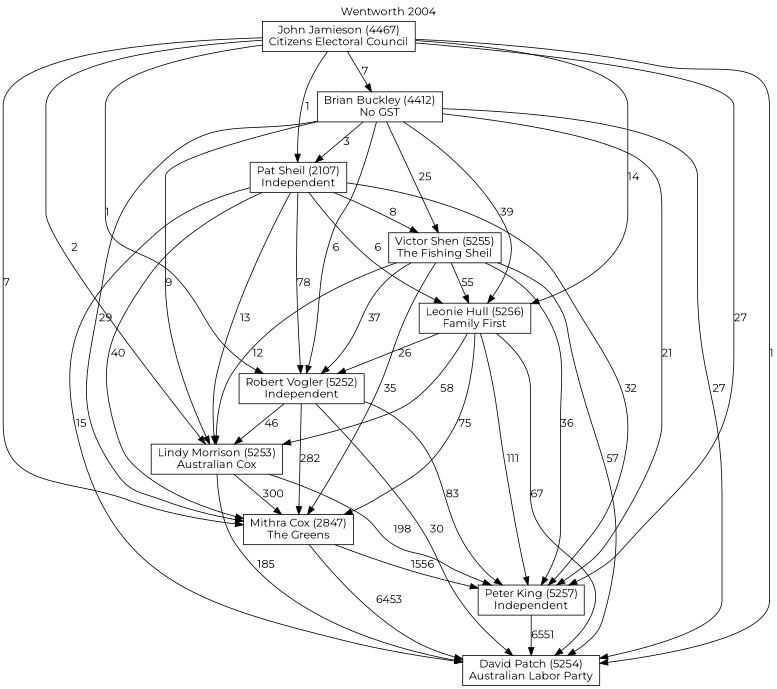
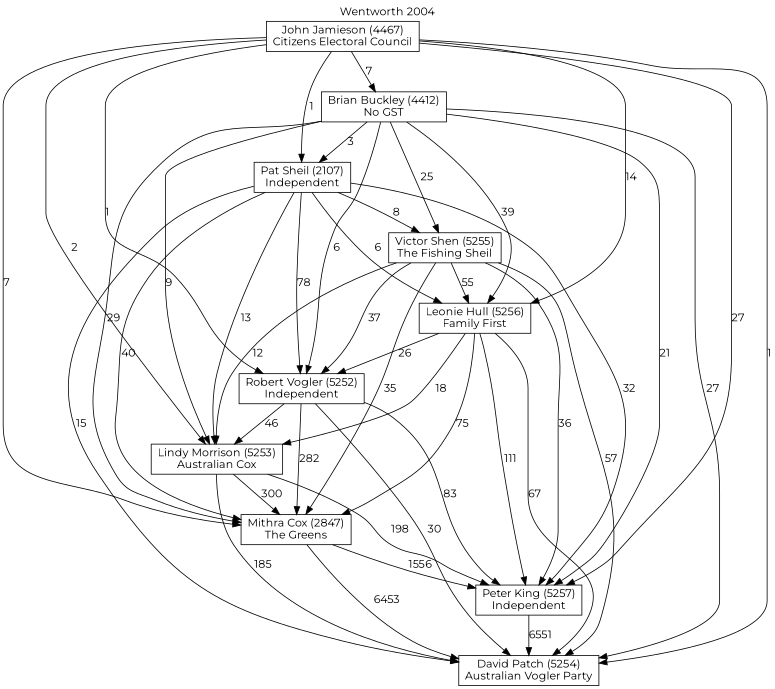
(447, 389) -> (441, 389)
(531, 671) -> (529, 671)
